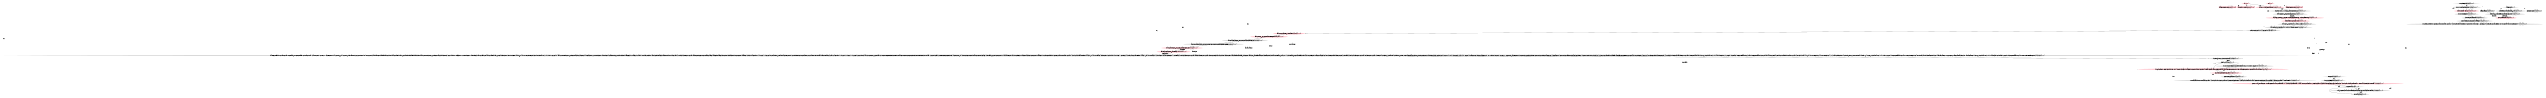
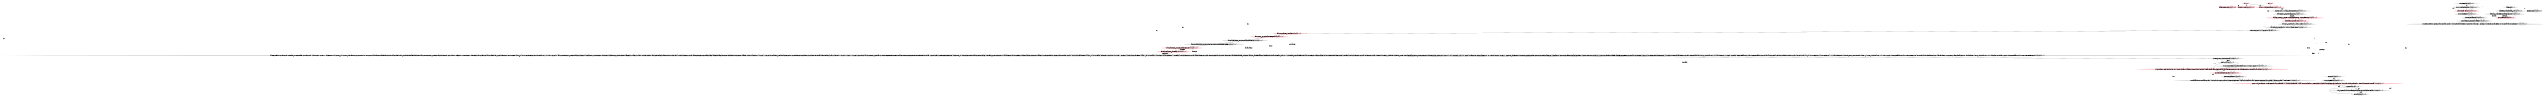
(2294, 7) -> none
(2487, 11) -> none
